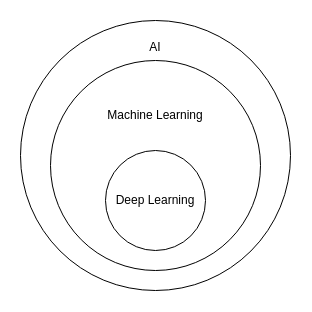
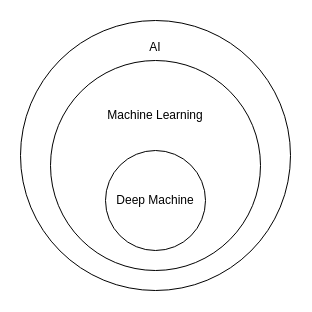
(156, 201) -> (156, 201)
